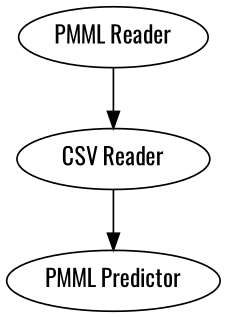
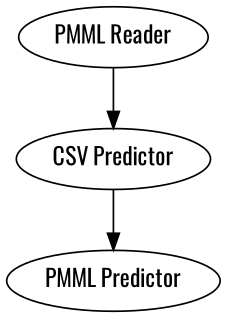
(113, 159) -> (113, 159)
